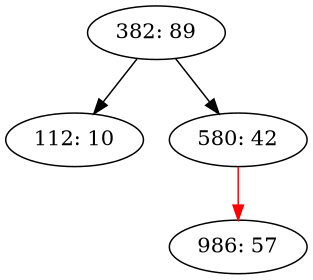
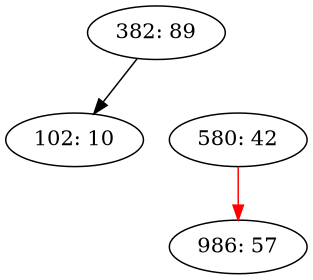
(193, 80) -> none
(75, 140) -> (75, 140)
